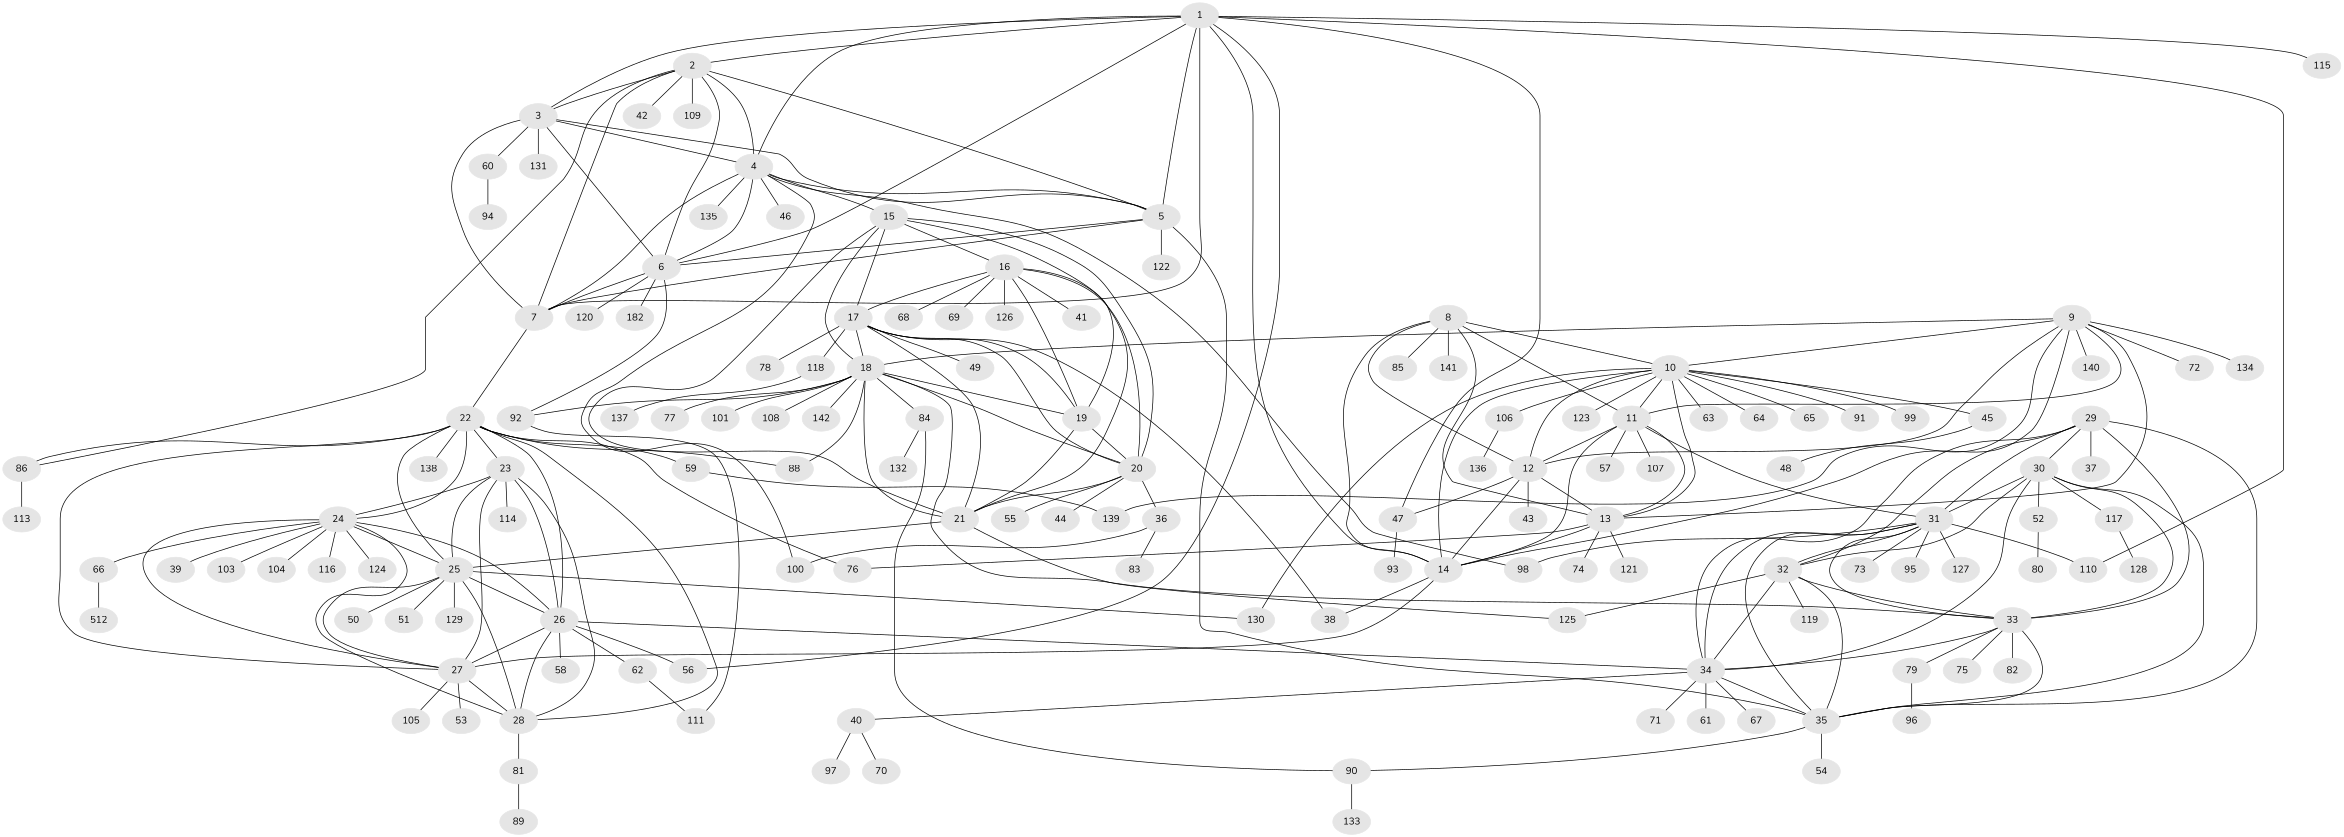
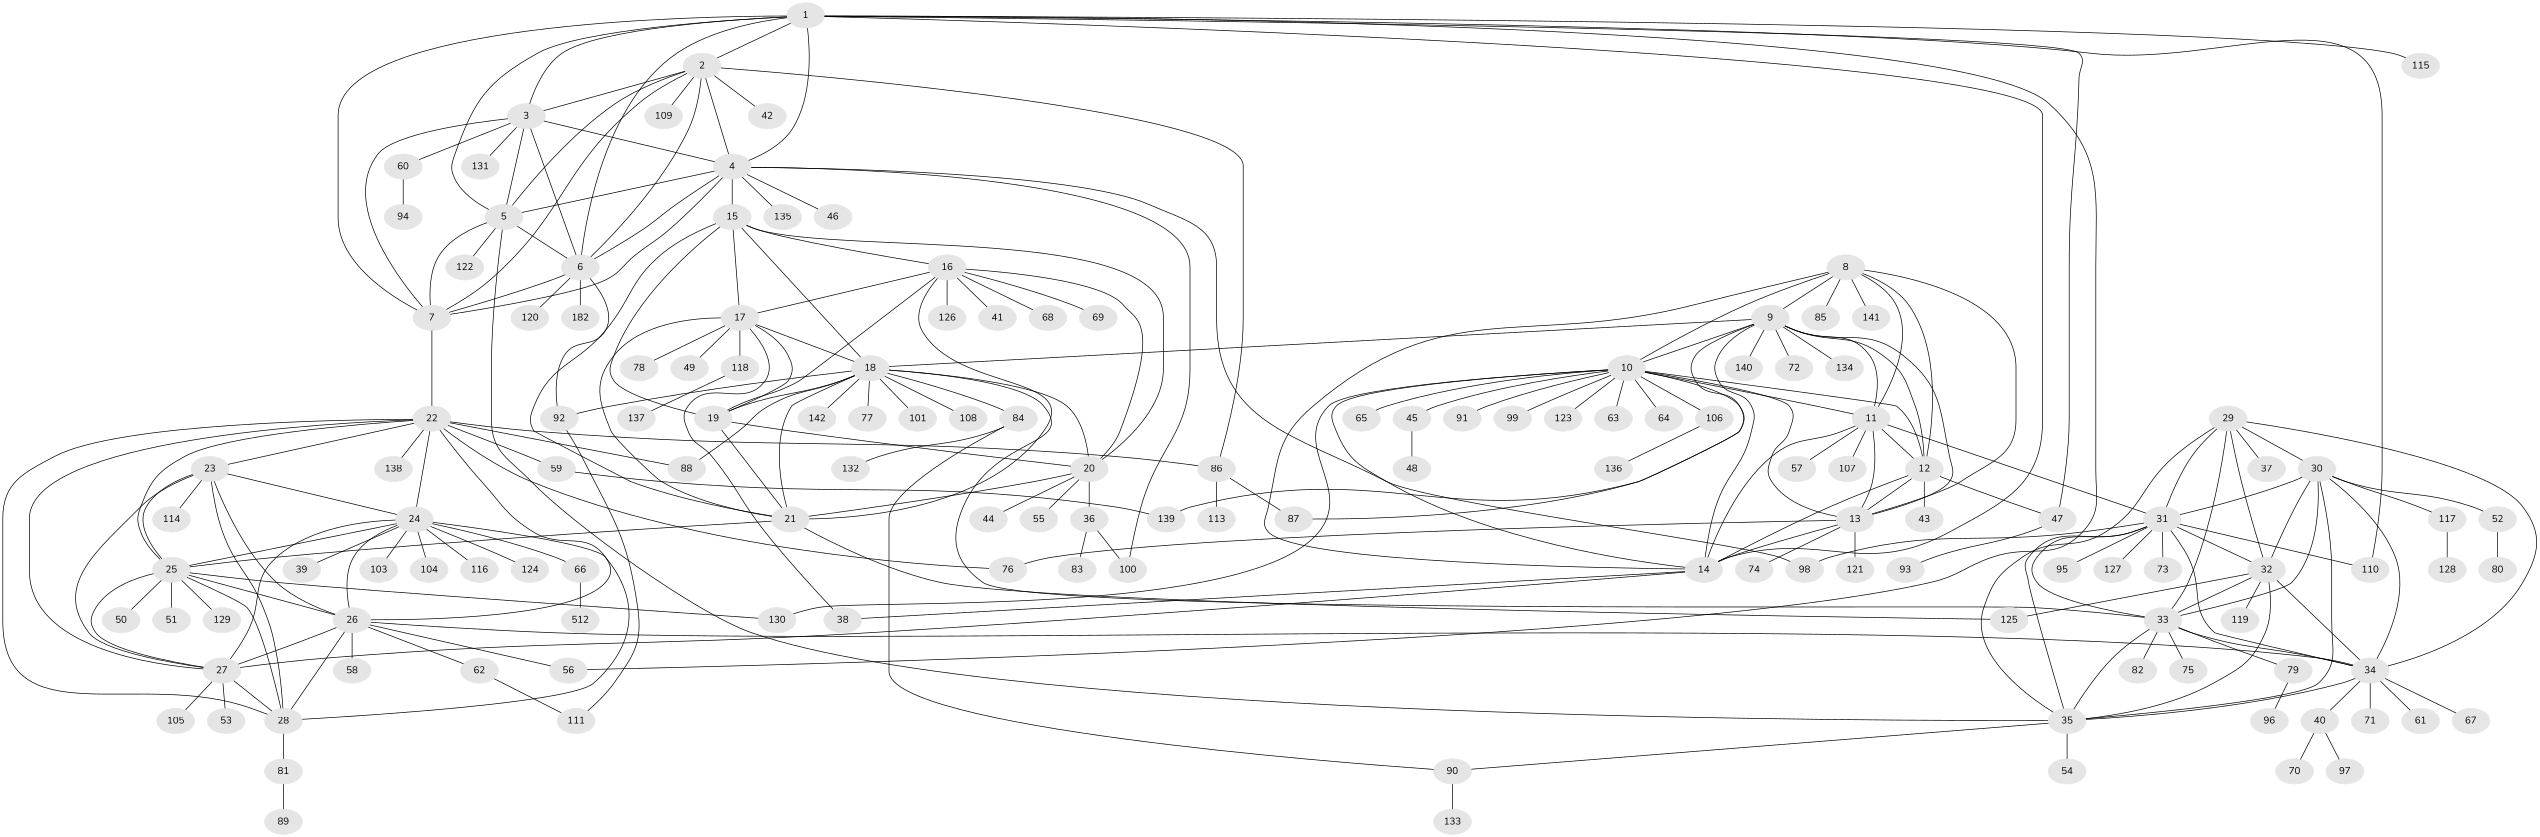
none -> (1808, 293)
(1010, 366) -> none
none -> (1294, 519)
